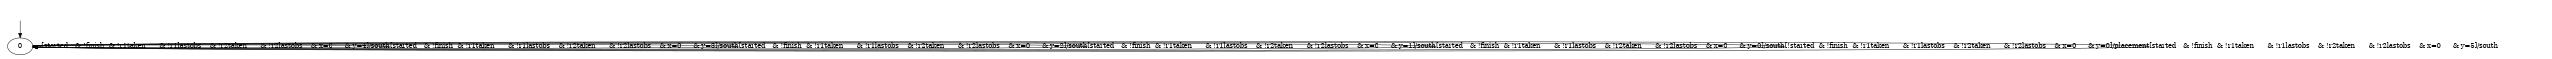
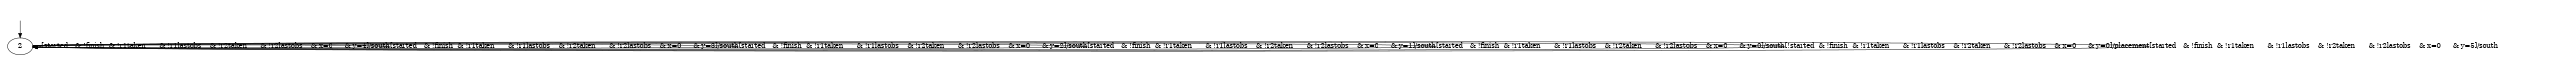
(20, 46) -> (20, 46)
